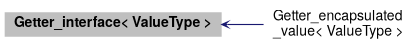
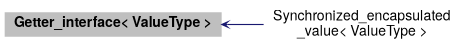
(338, 24) -> (362, 24)
